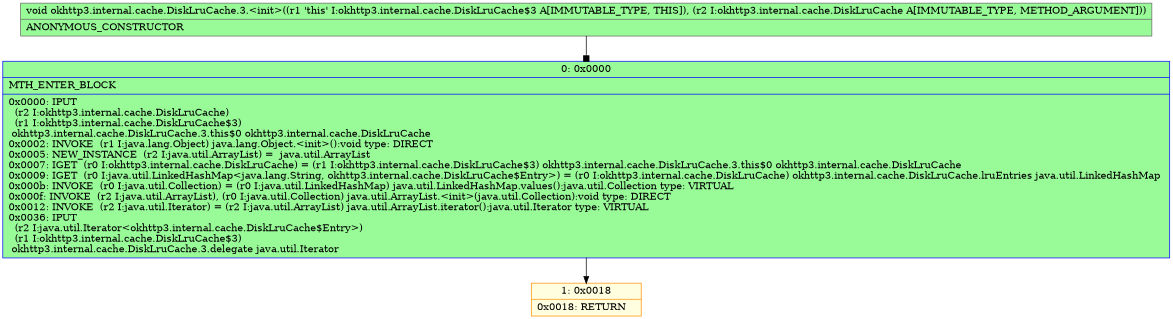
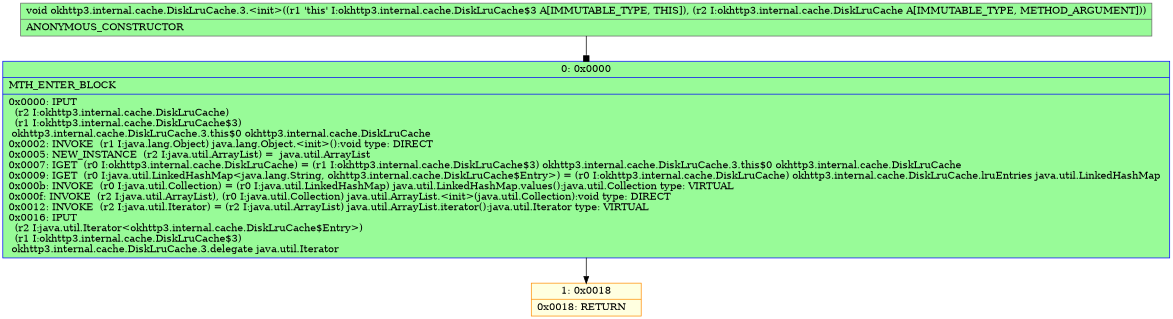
(46, 218) -> (46, 218)
